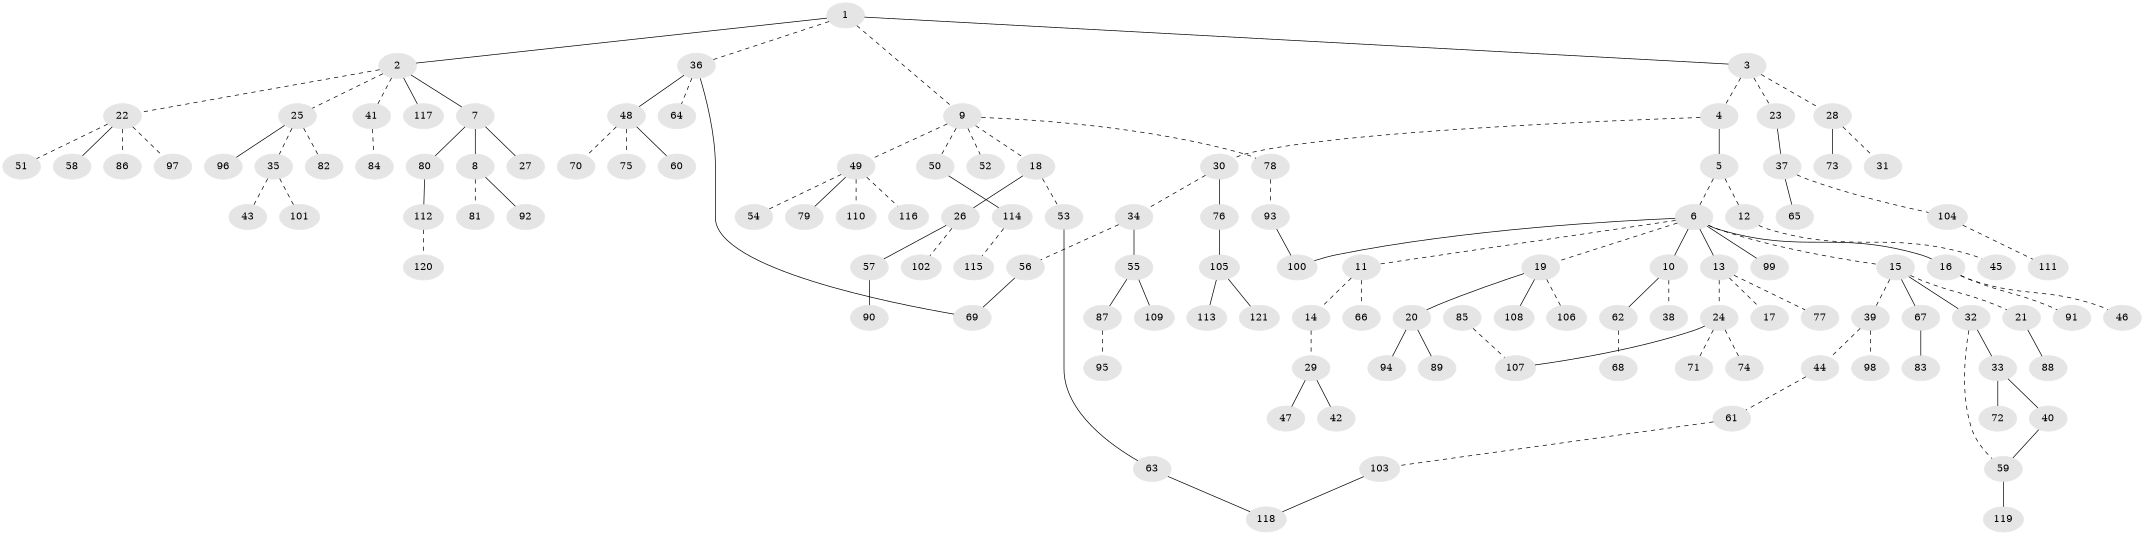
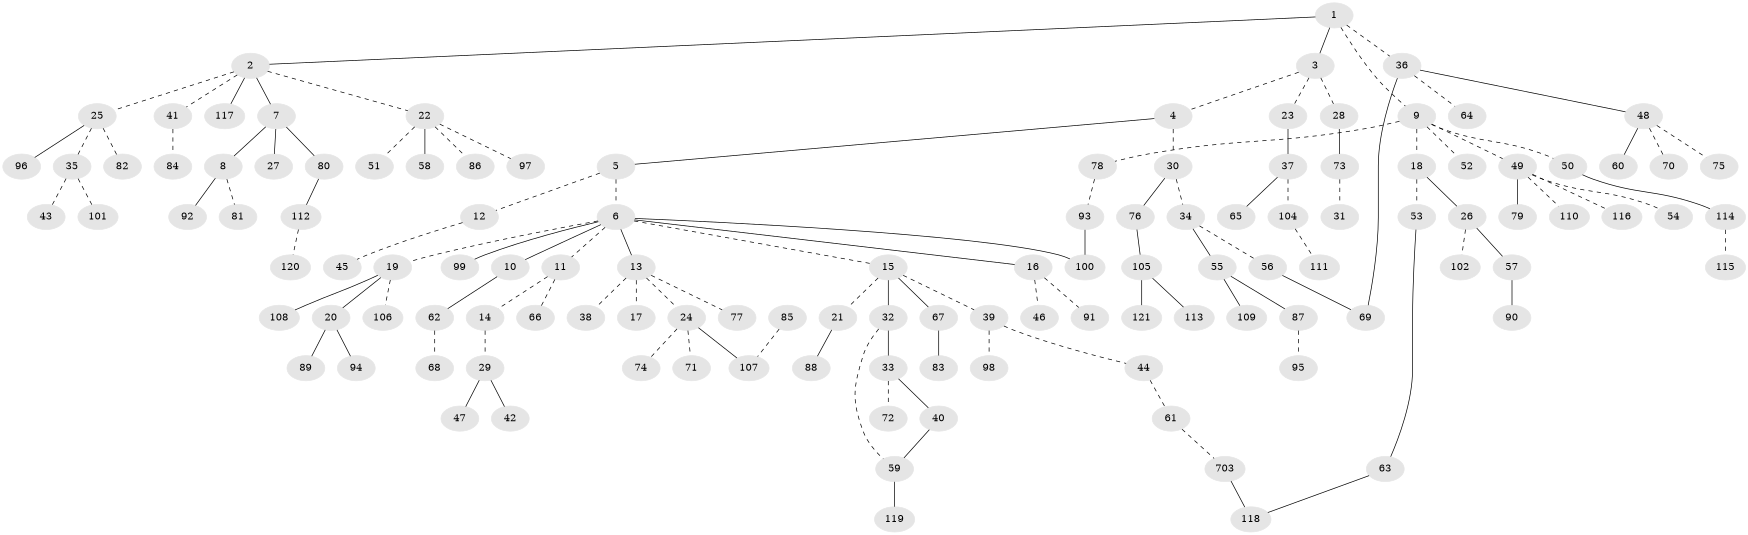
(1858, 141) -> (1340, 192)
(1669, 293) -> (611, 293)
(1998, 393) -> (888, 393)
(1380, 469) -> (1225, 469)
